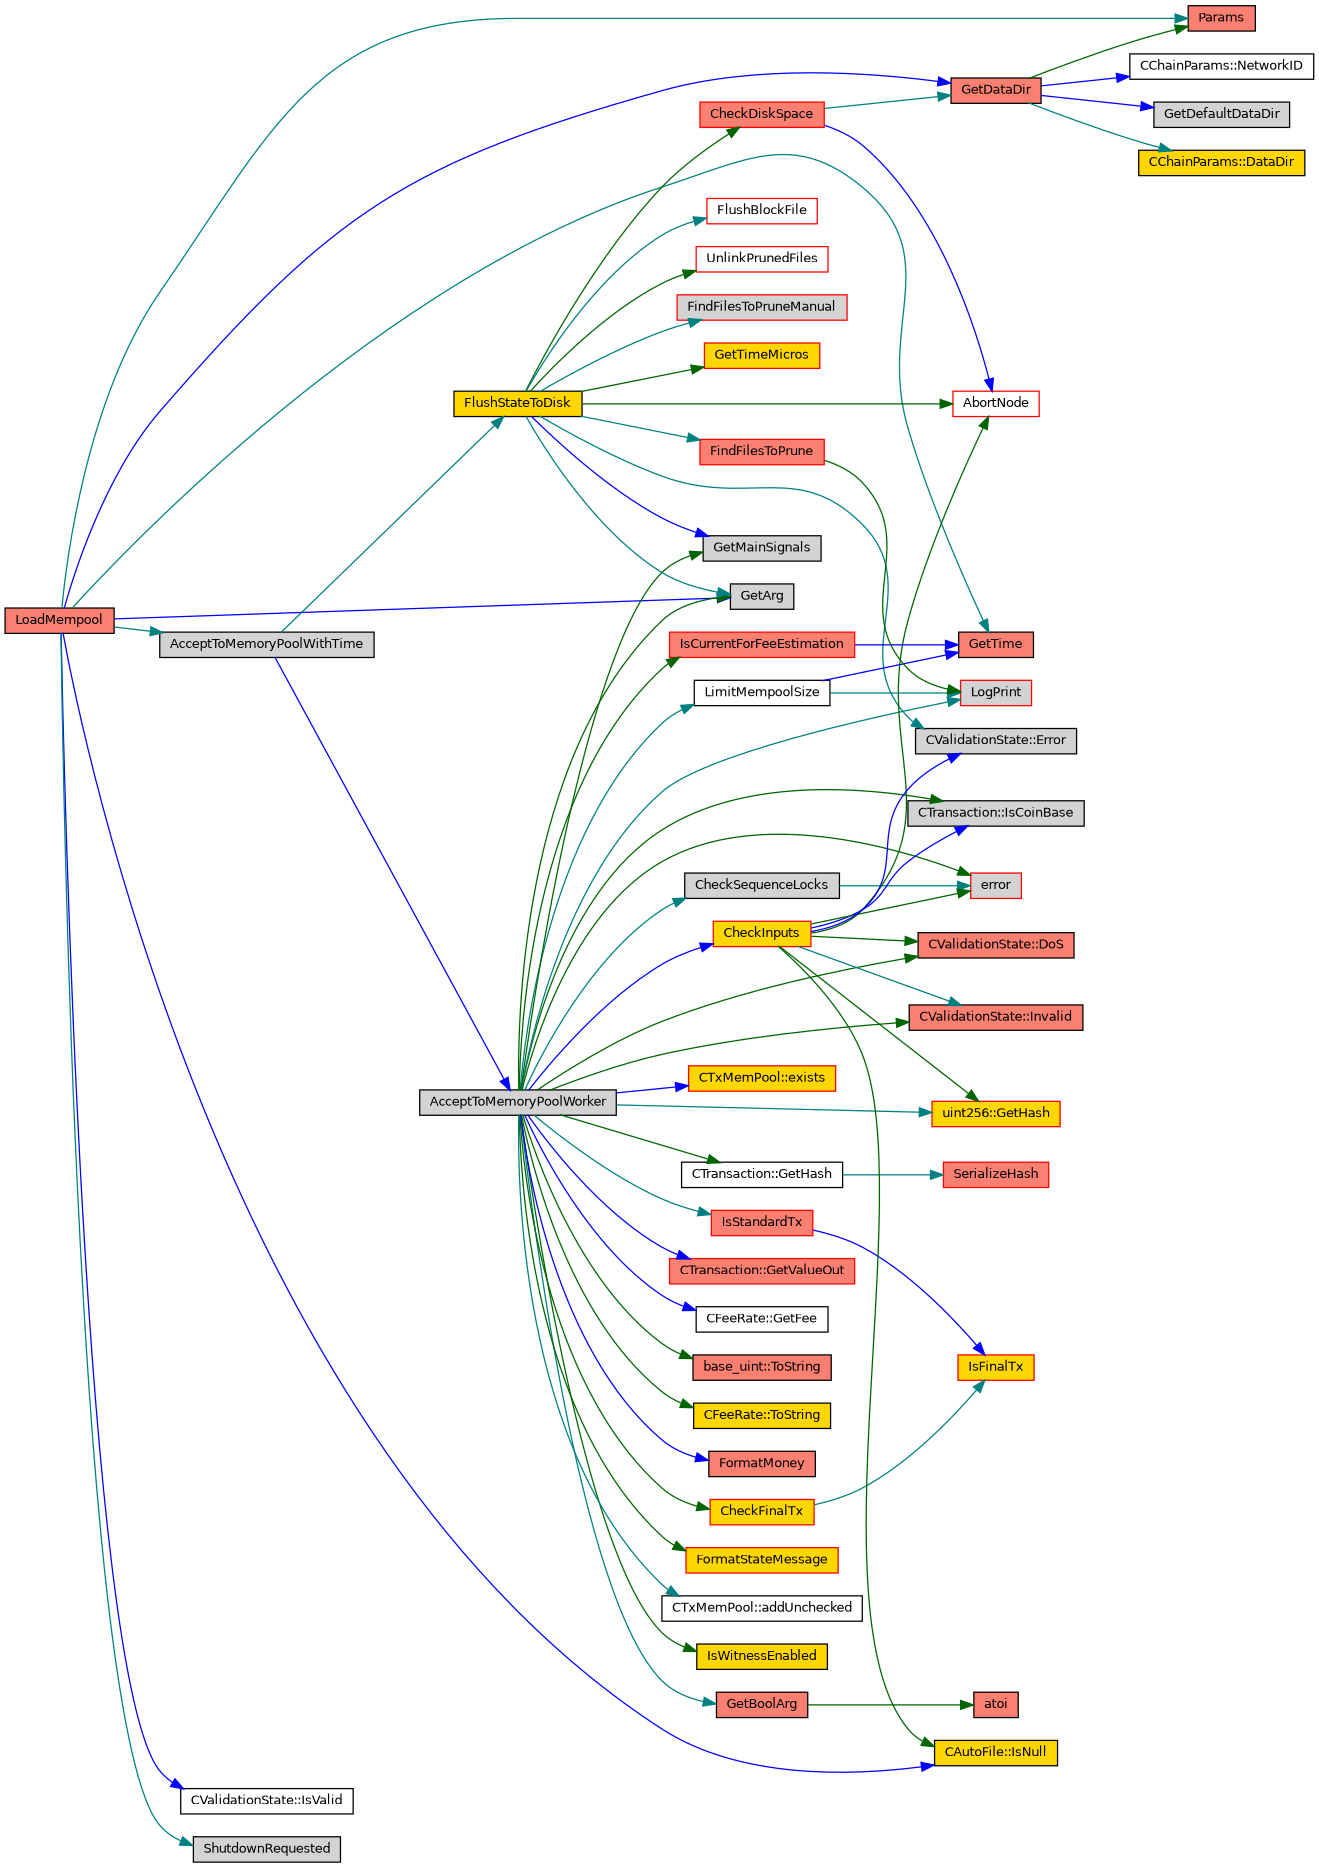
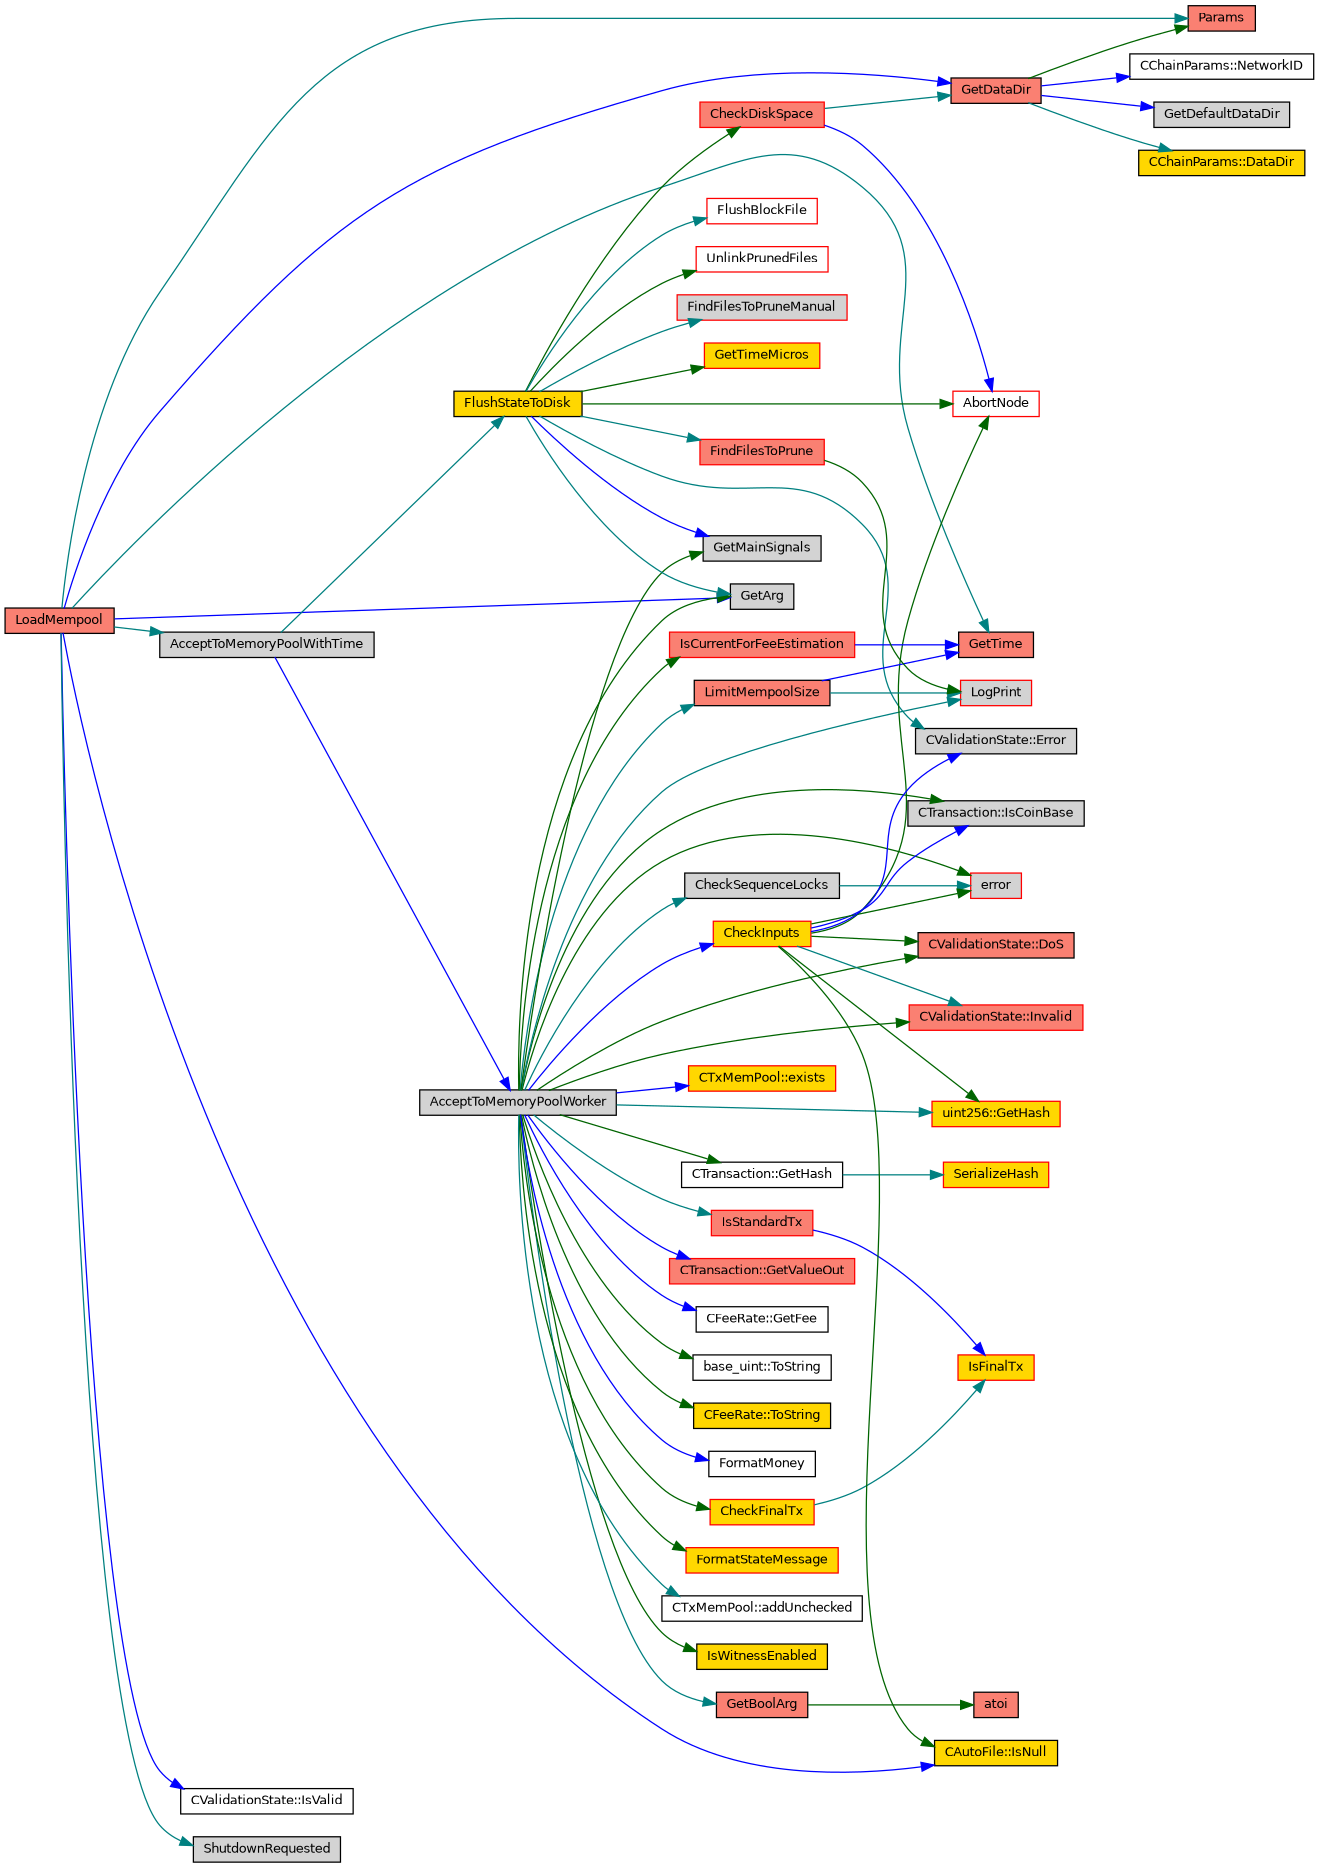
(762, 693) -> (762, 693)
(996, 1018) -> (996, 1018)
(996, 1175) -> (996, 1175)
(762, 1368) -> (762, 1368)
(762, 1464) -> (762, 1464)
